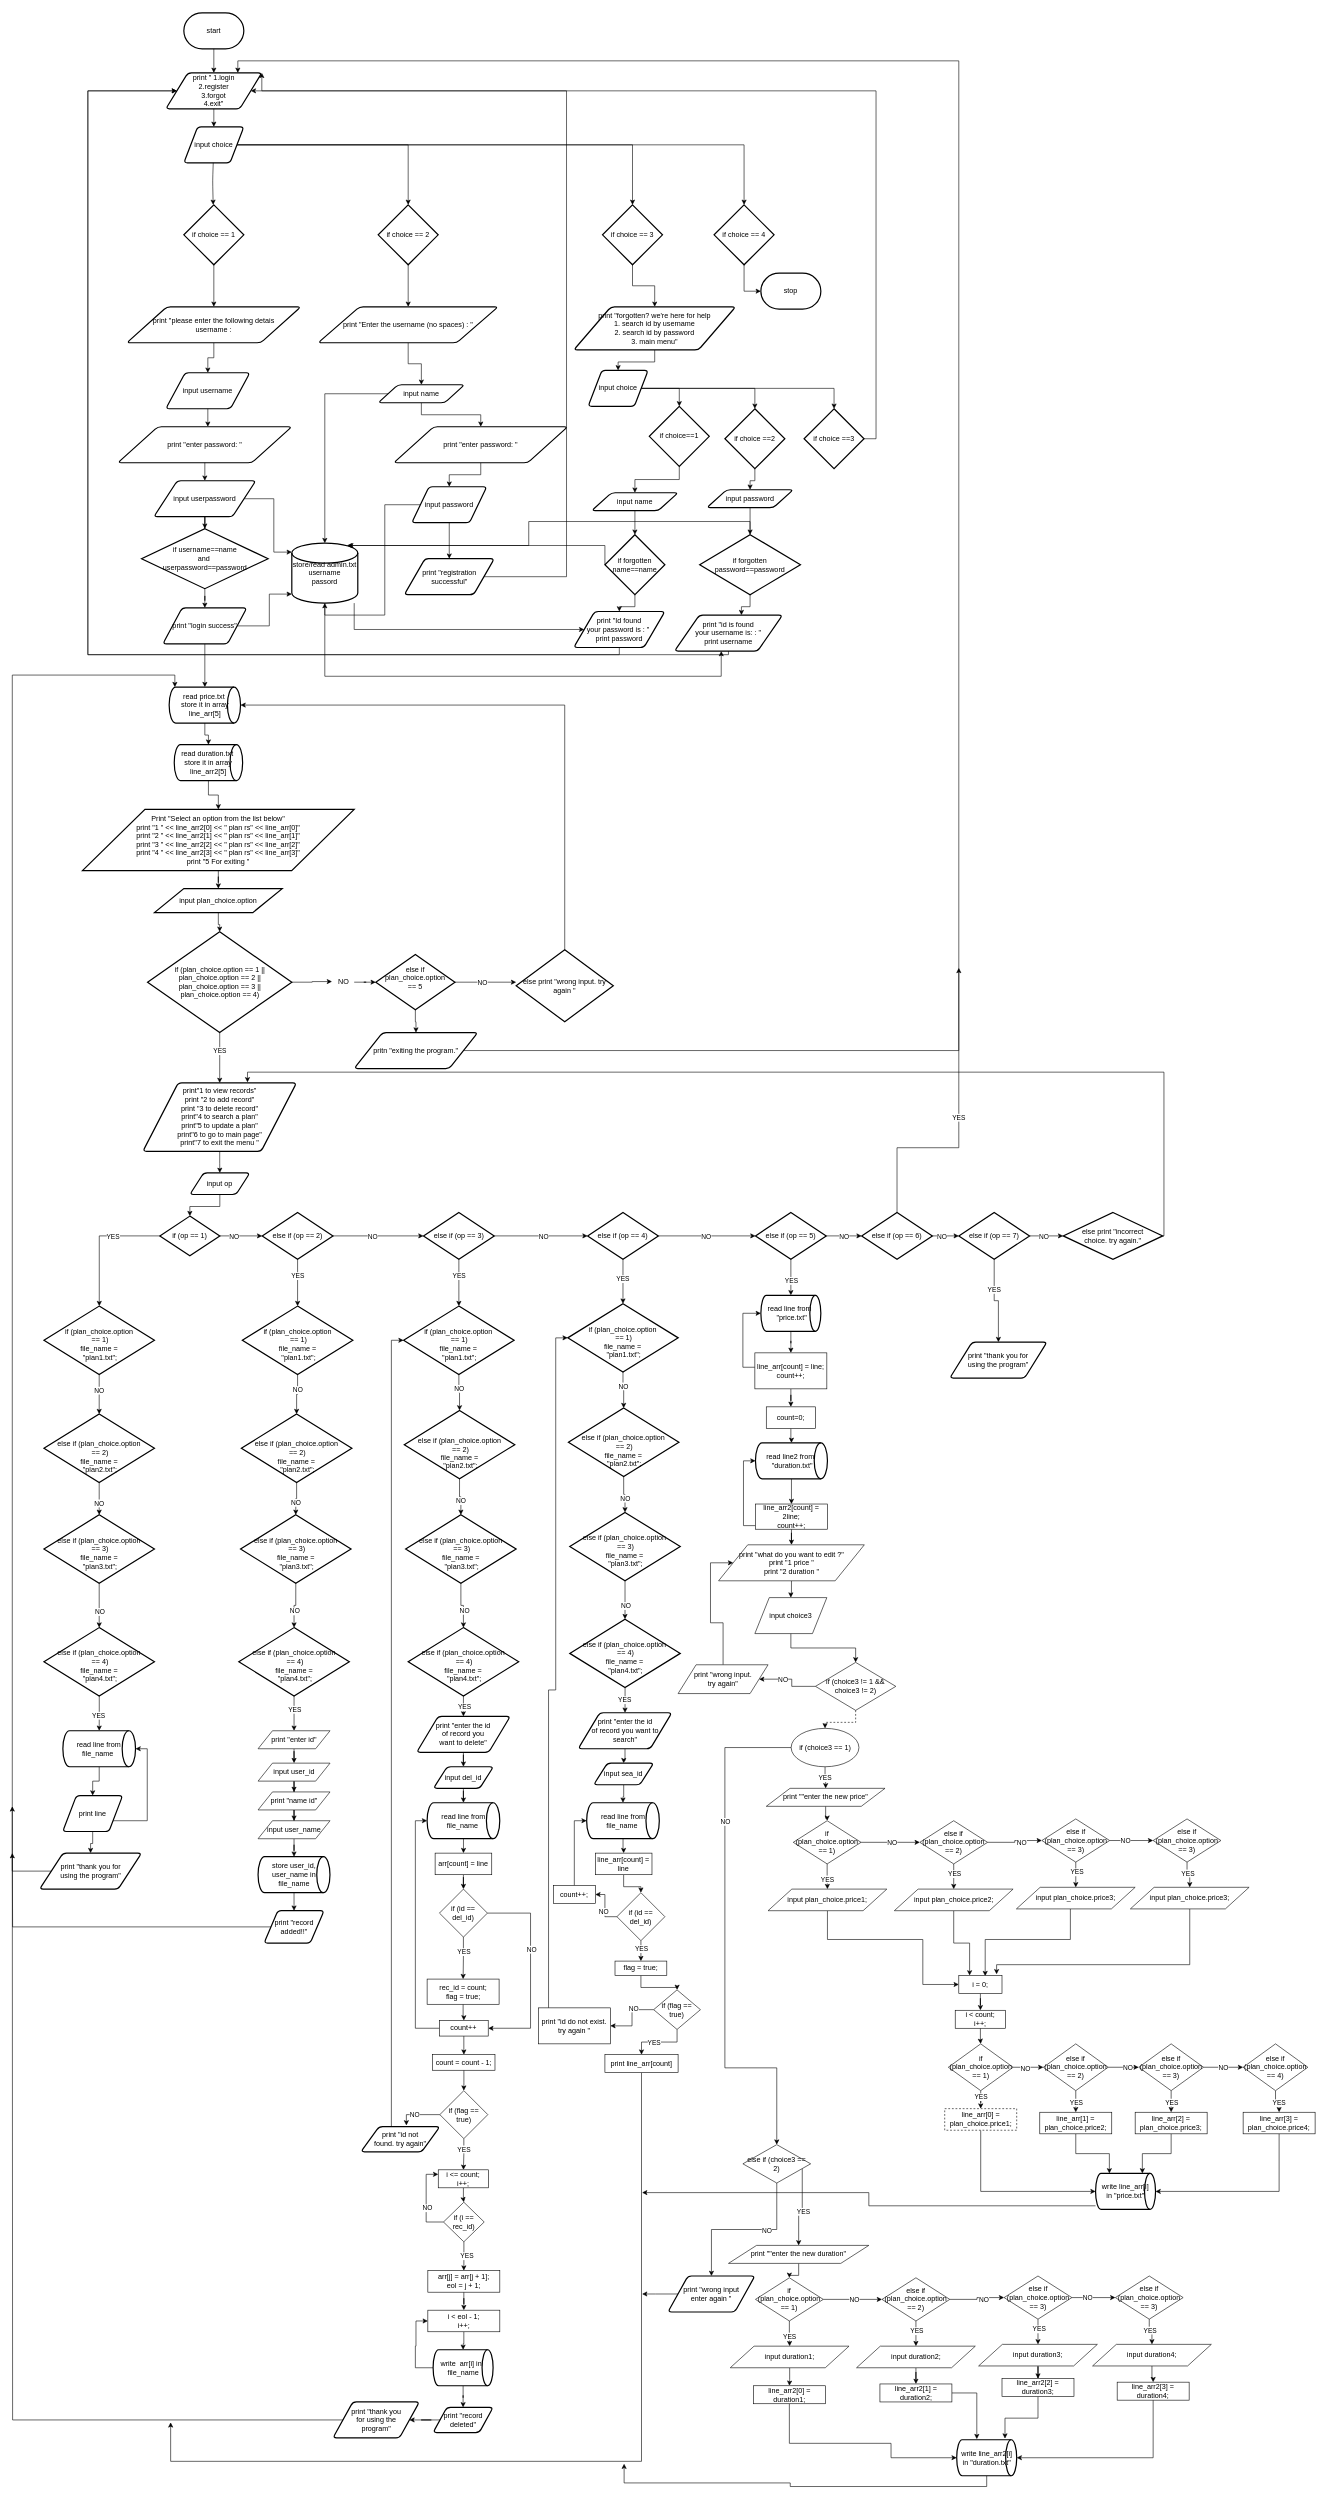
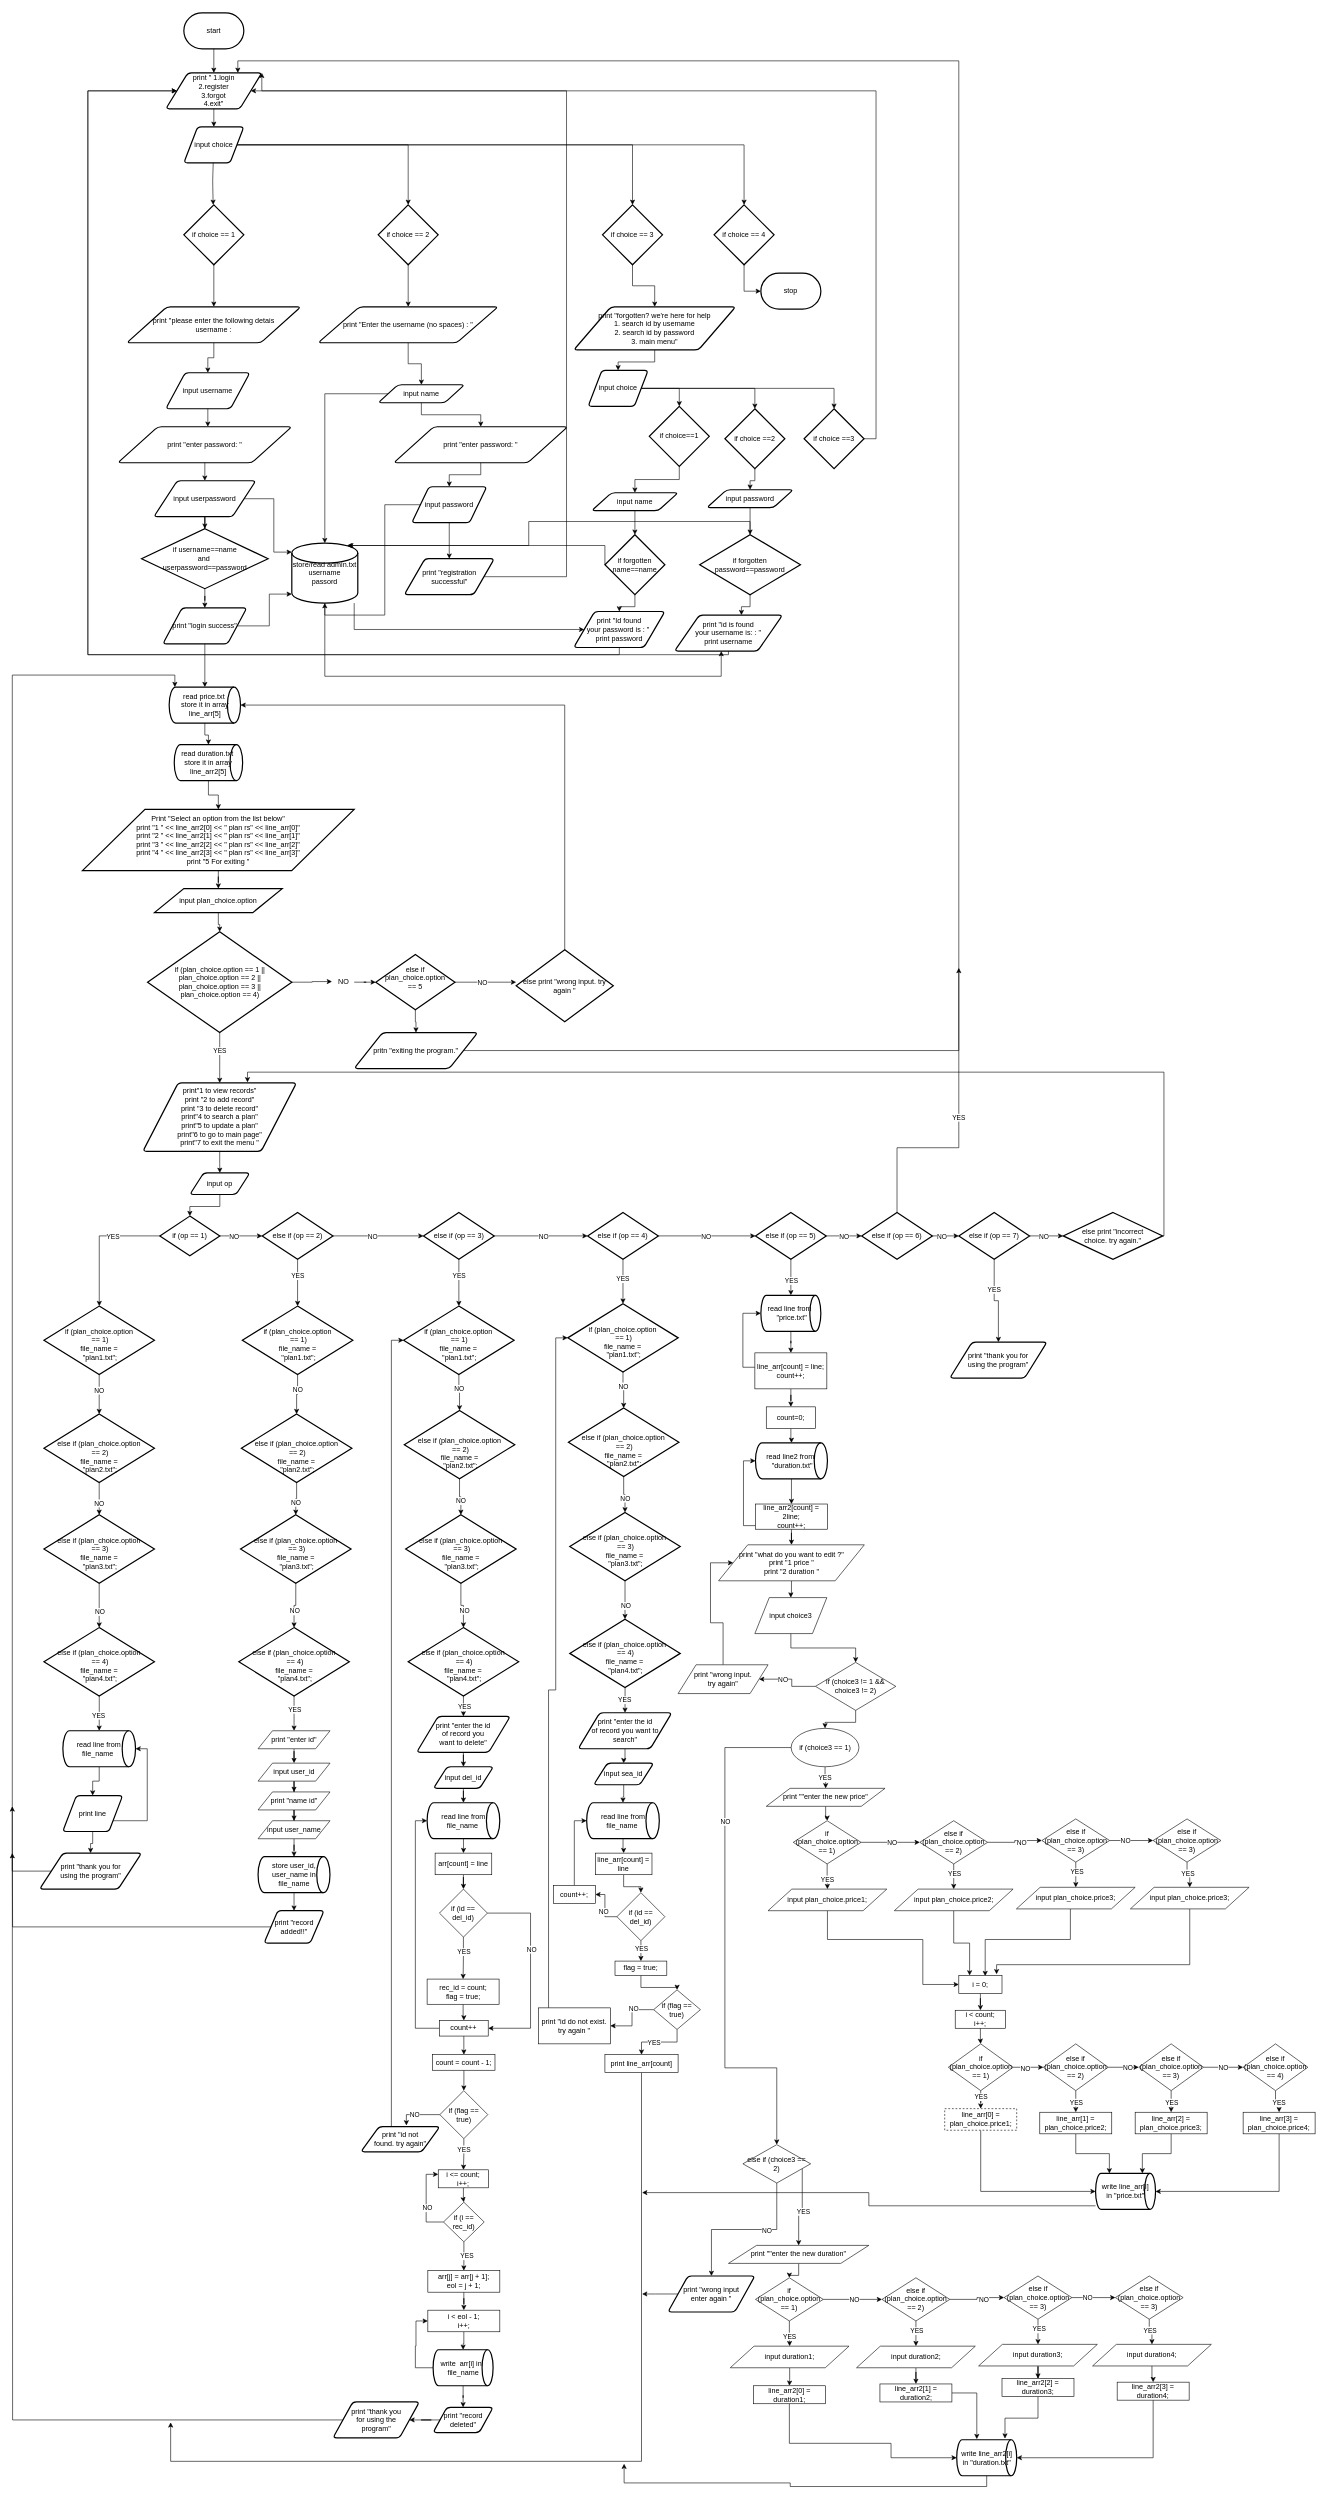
(846, 1722) -> (846, 1722)
